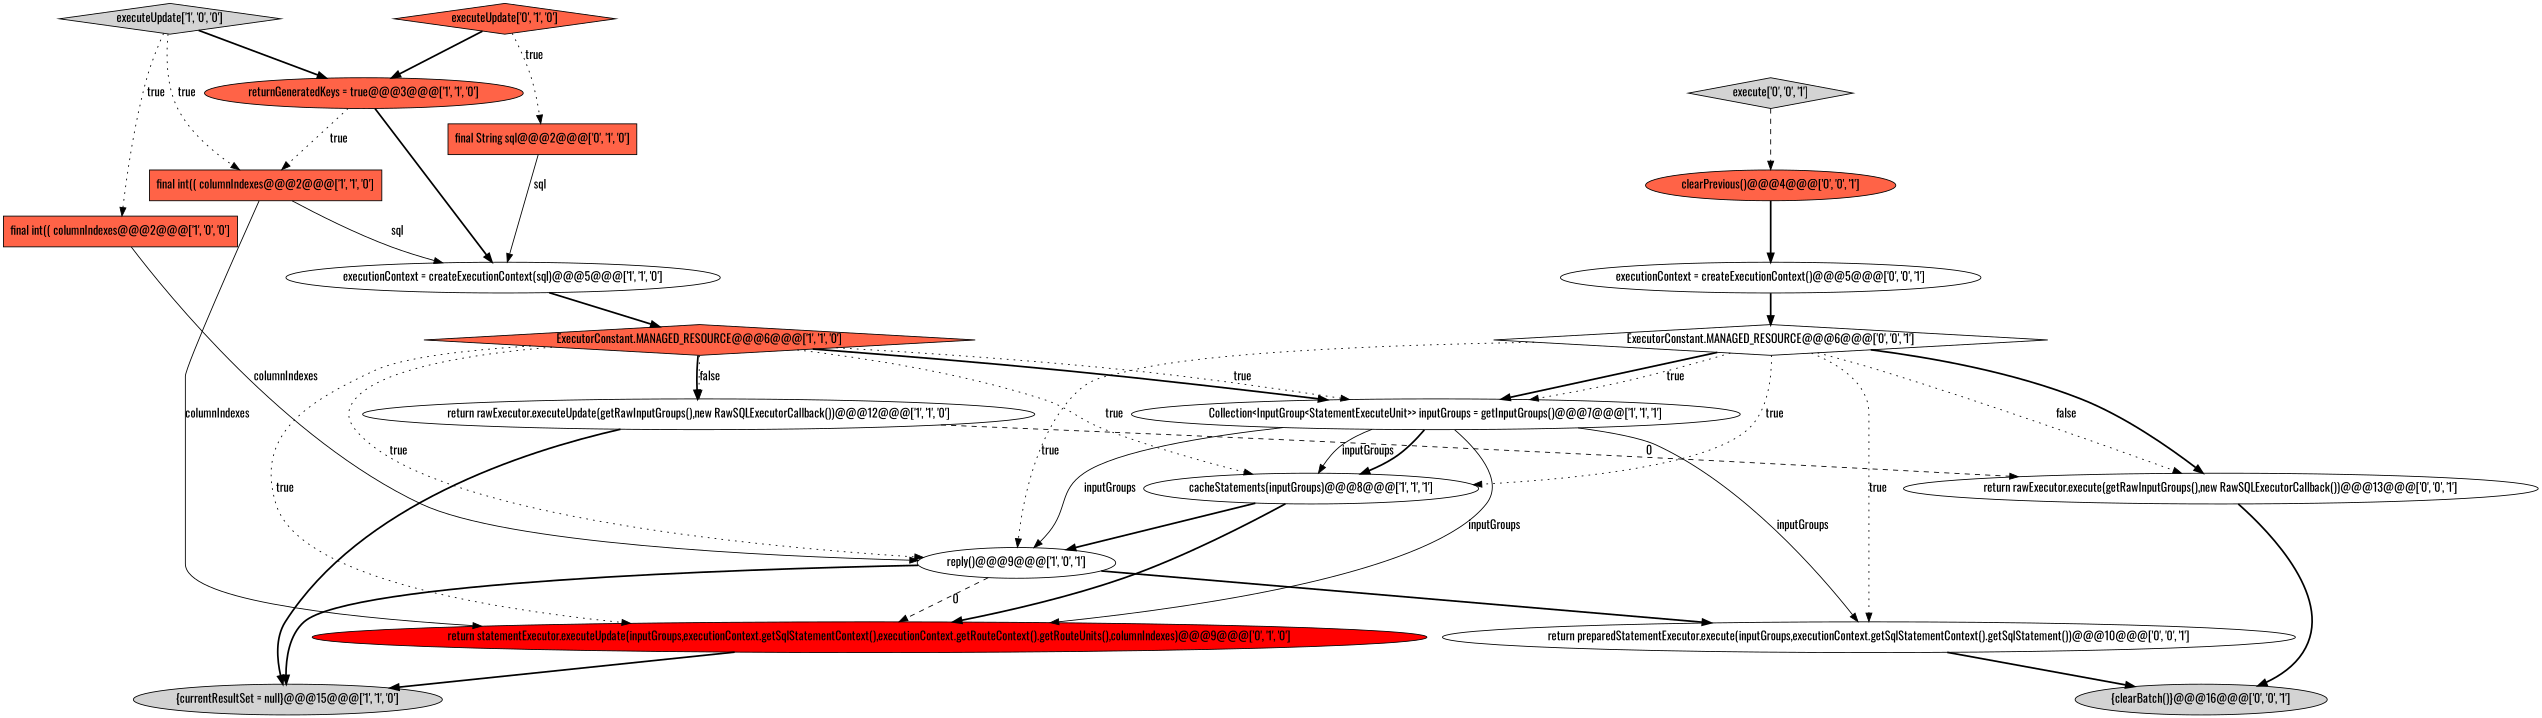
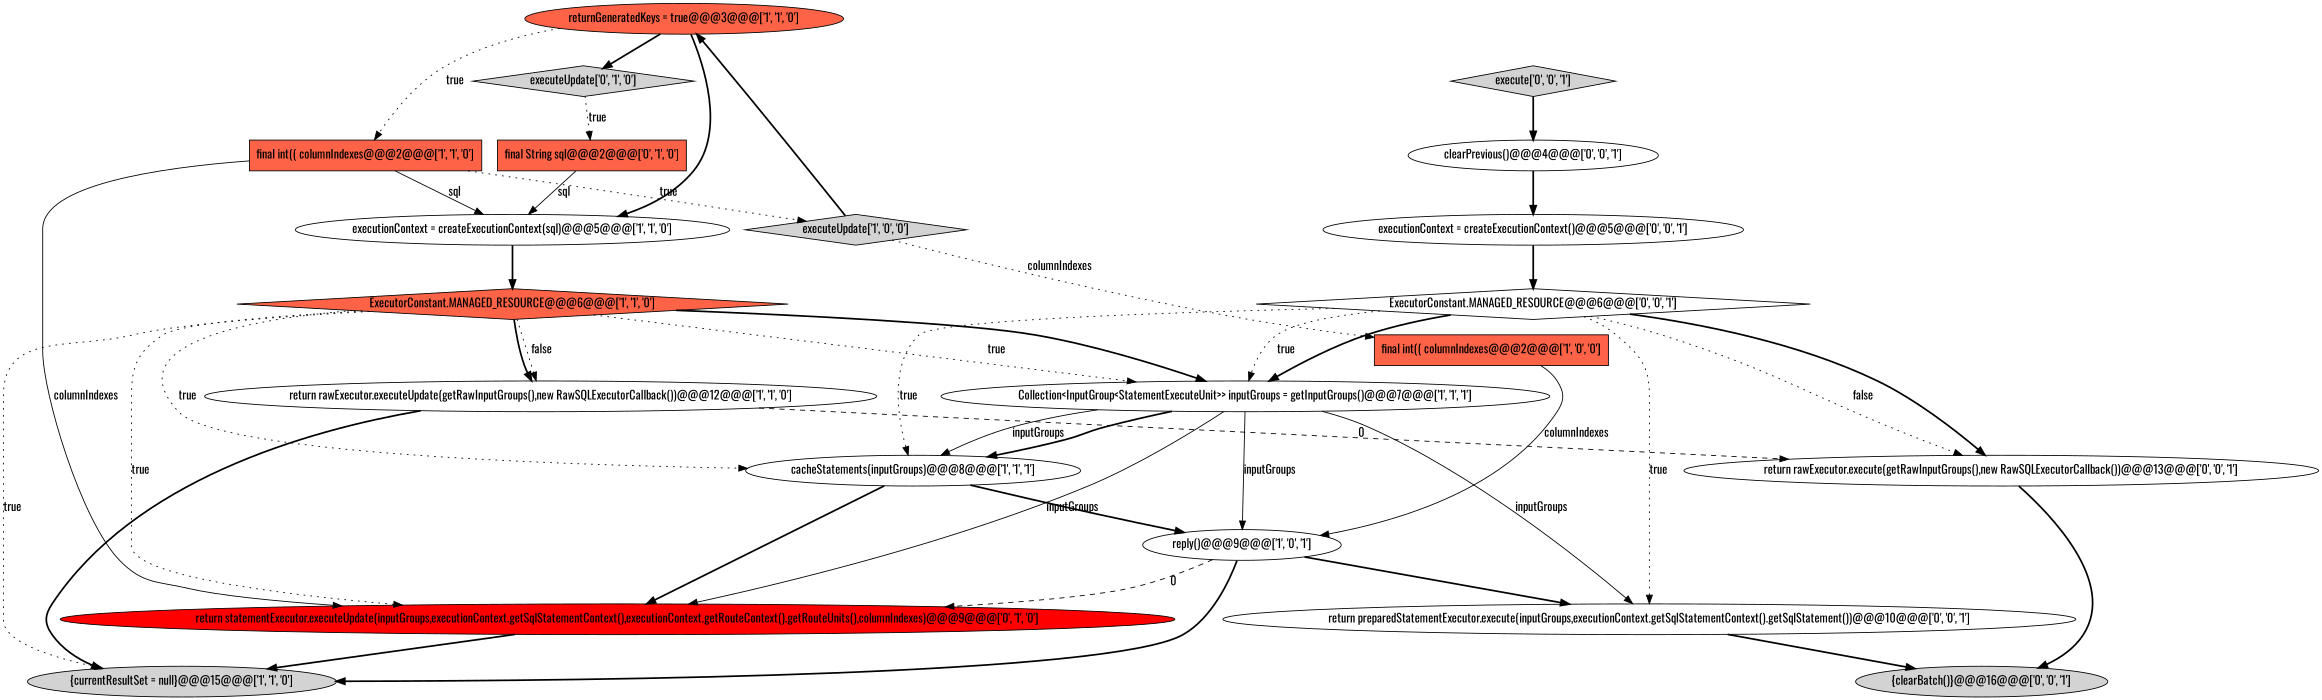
(505, 19) -> (583, 81)
(441, 53) -> (636, 49)
(156, 93) -> (1060, 267)
(179, 110) -> (633, 195)
(1771, 135) -> (1533, 114)
(1771, 185) -> (1533, 155)
(1222, 357) -> none
(508, 501) -> (13, 365)
